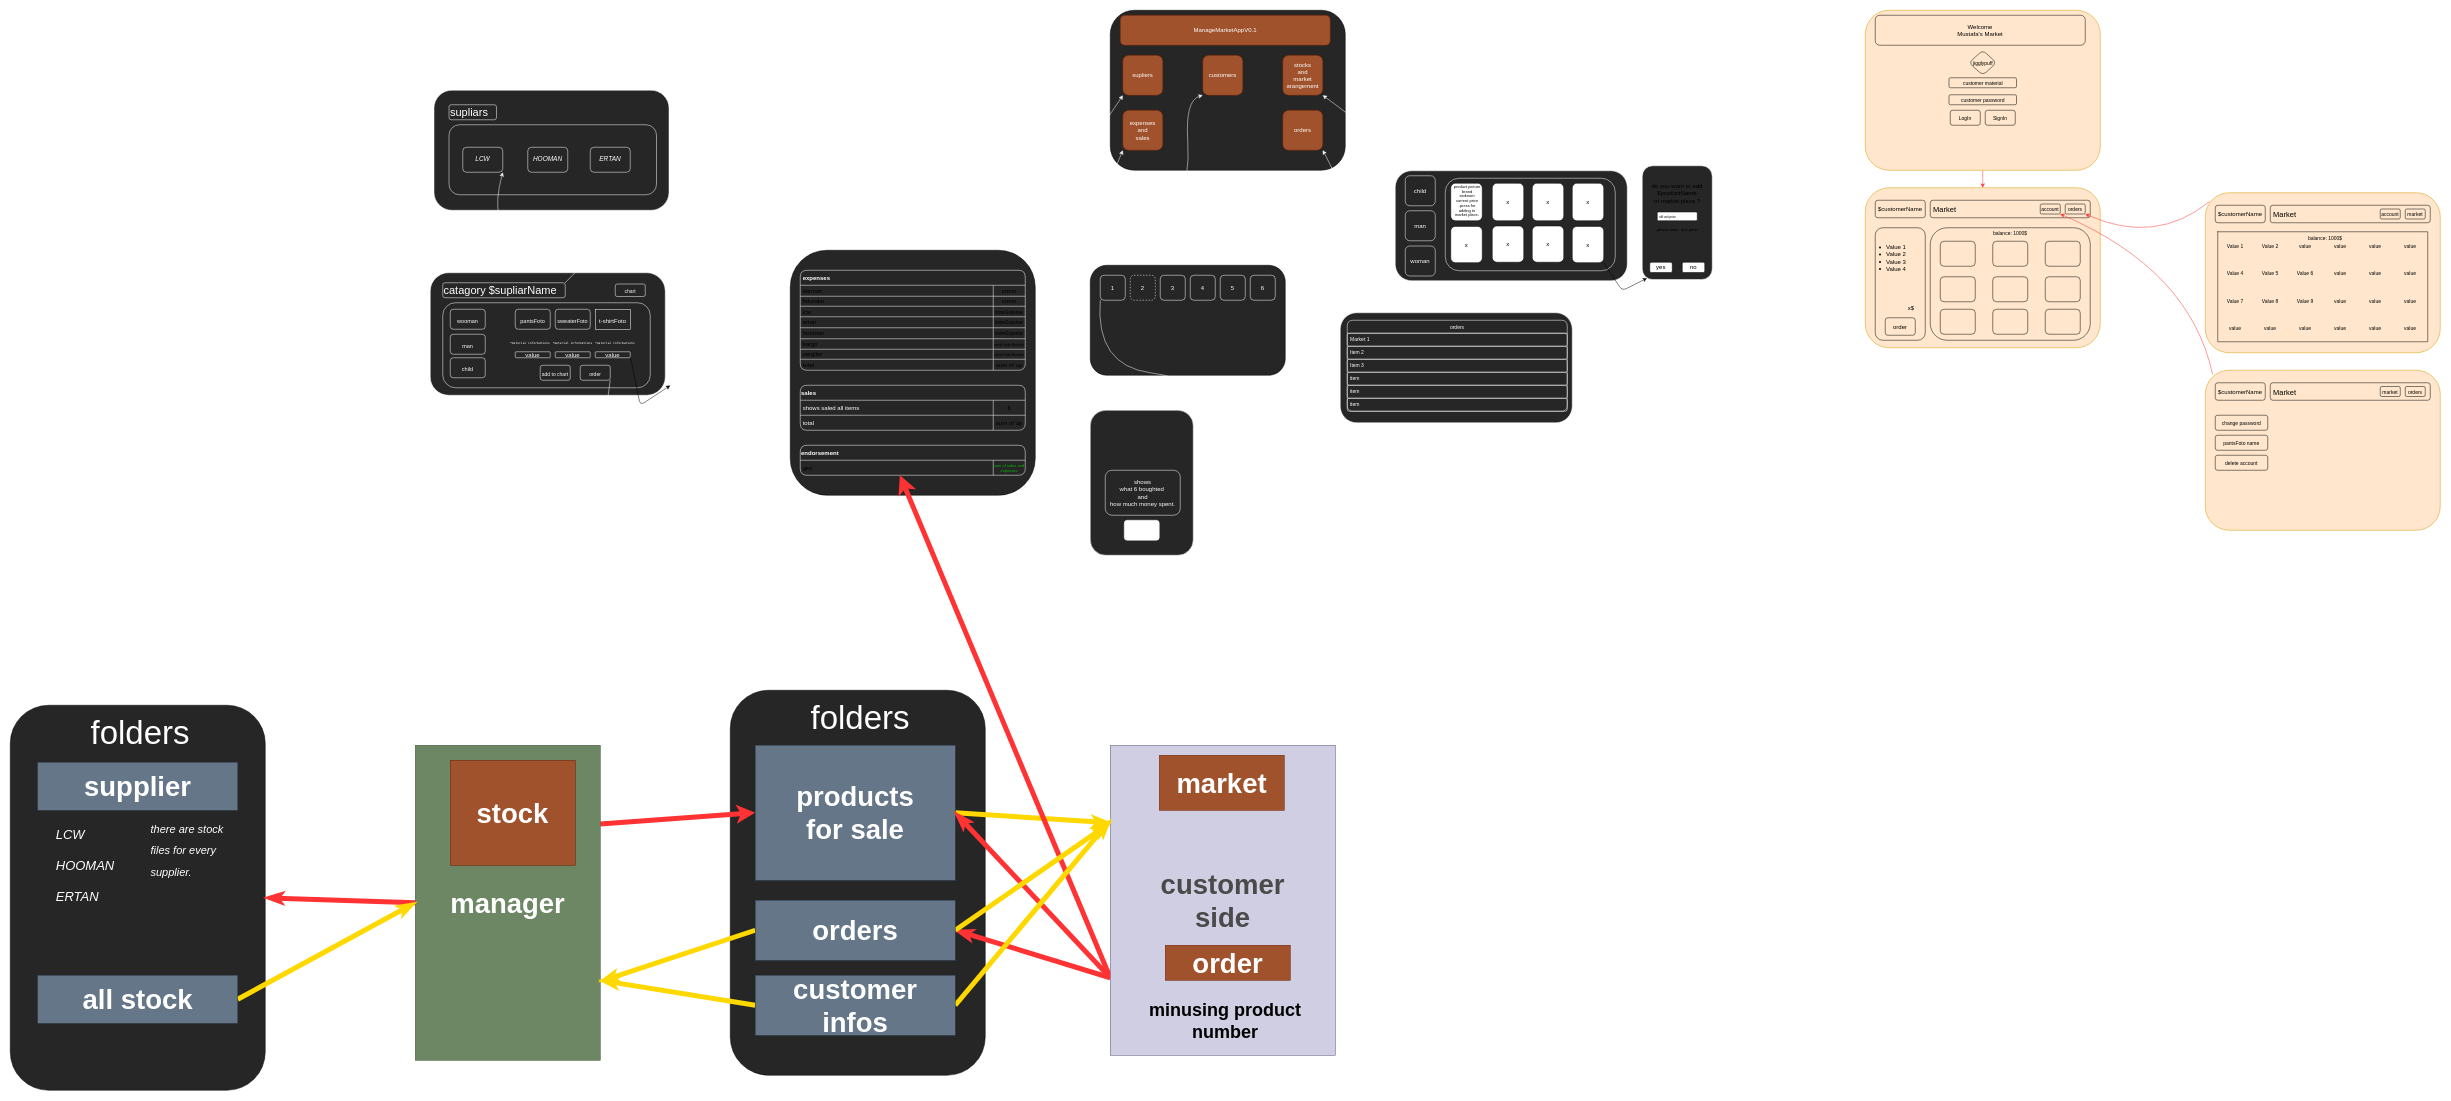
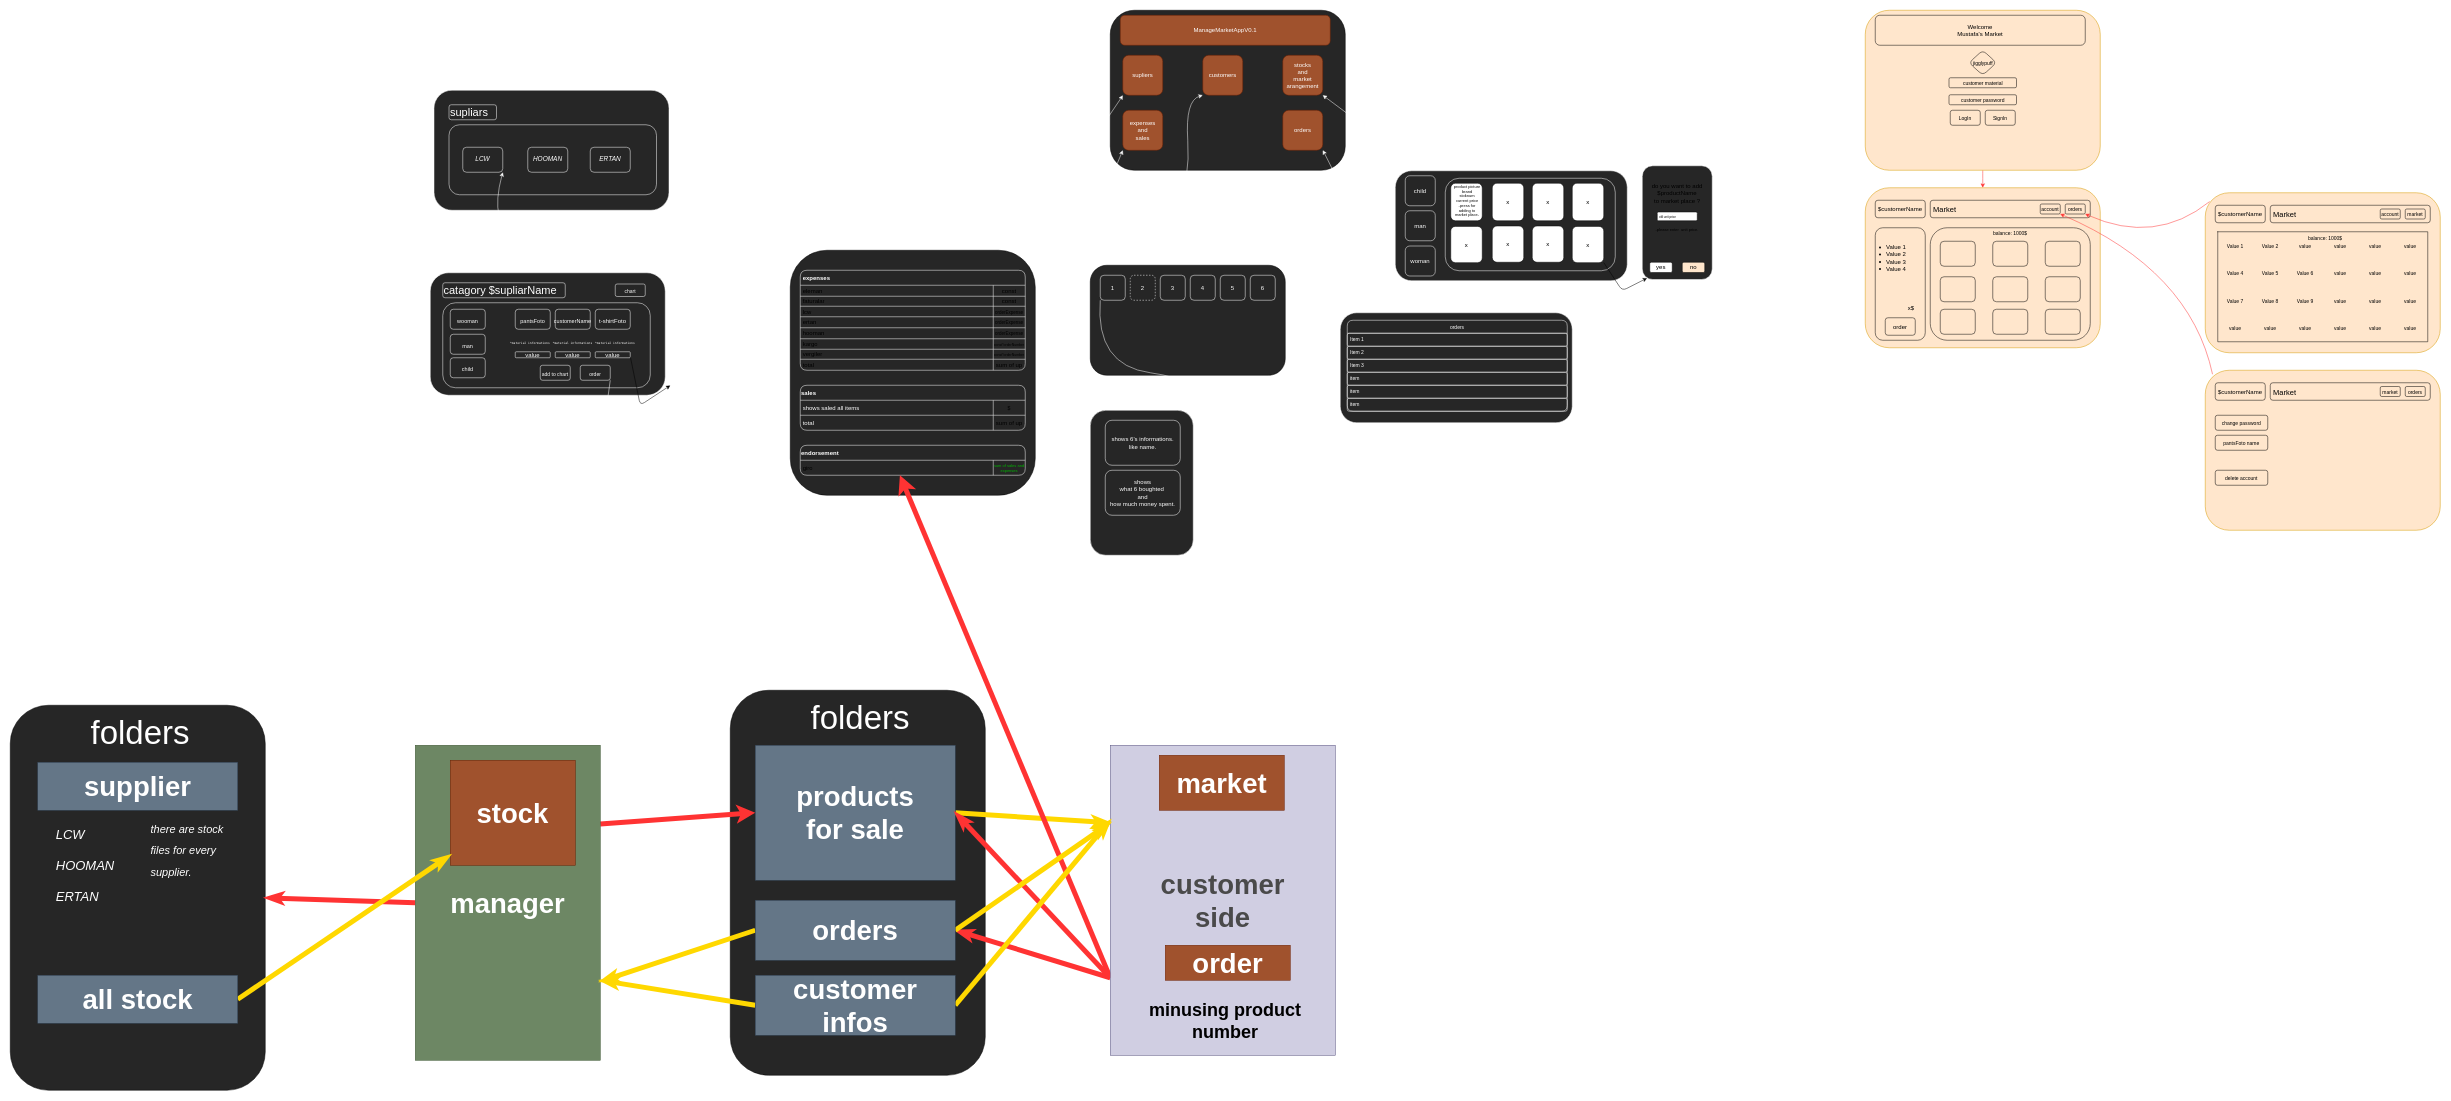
(1694, 267) -> (1694, 267)
(570, 278) -> none
(613, 319) -> (613, 319)
(573, 326) -> (573, 333)
(1361, 339) -> (1358, 339)
none -> (1143, 443)
(2242, 463) -> (2242, 478)
(1142, 530) -> none
(323, 953) -> (340, 930)
